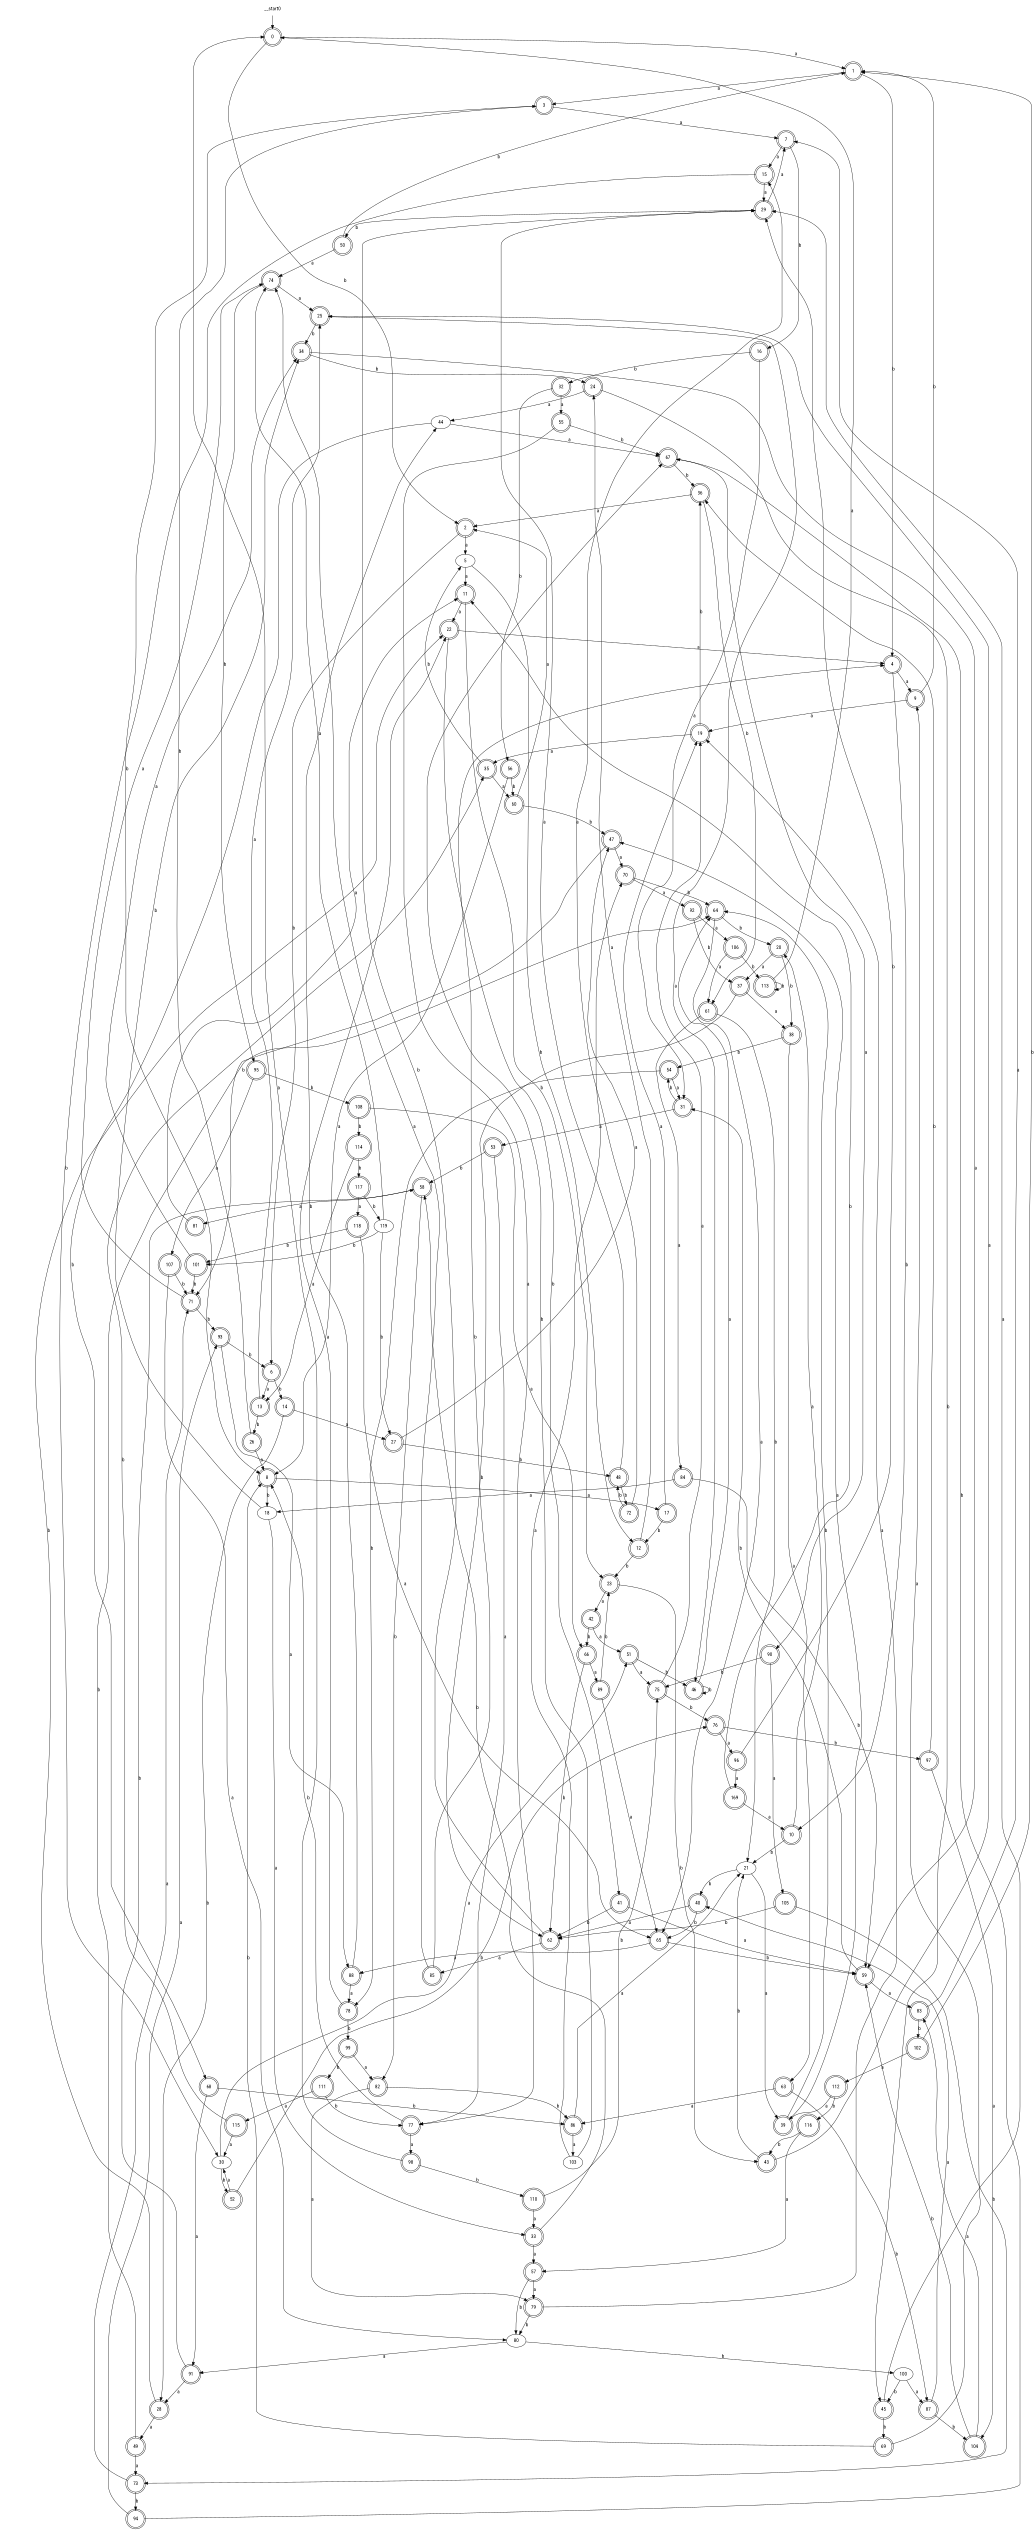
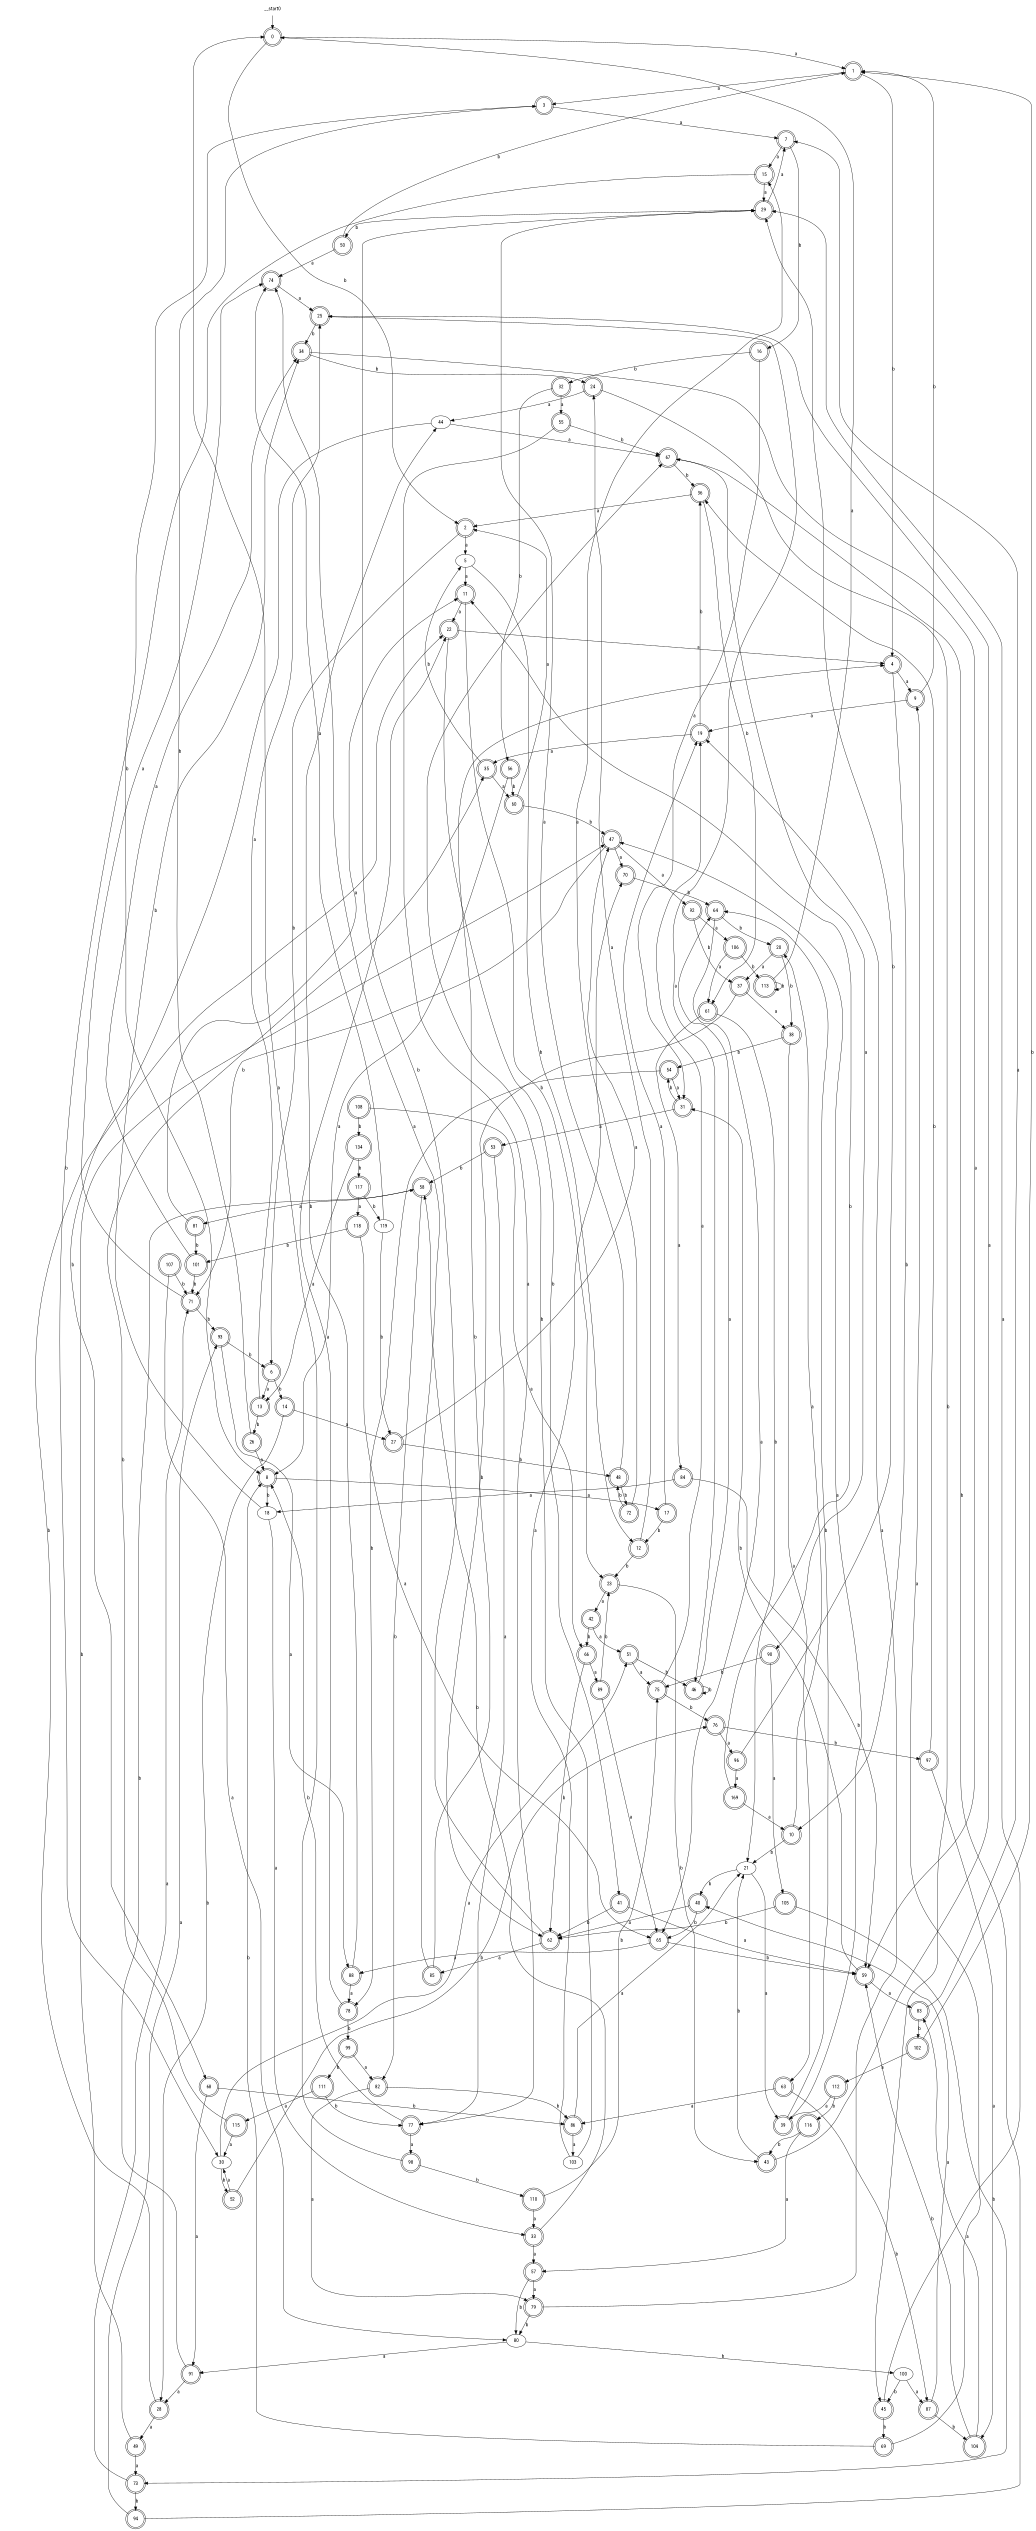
(657, 892) -> (650, 874)
(256, 1070) -> none
(359, 1147) -> (359, 1147)
(292, 1257) -> (196, 1243)
(108, 1493) -> (81, 1506)
